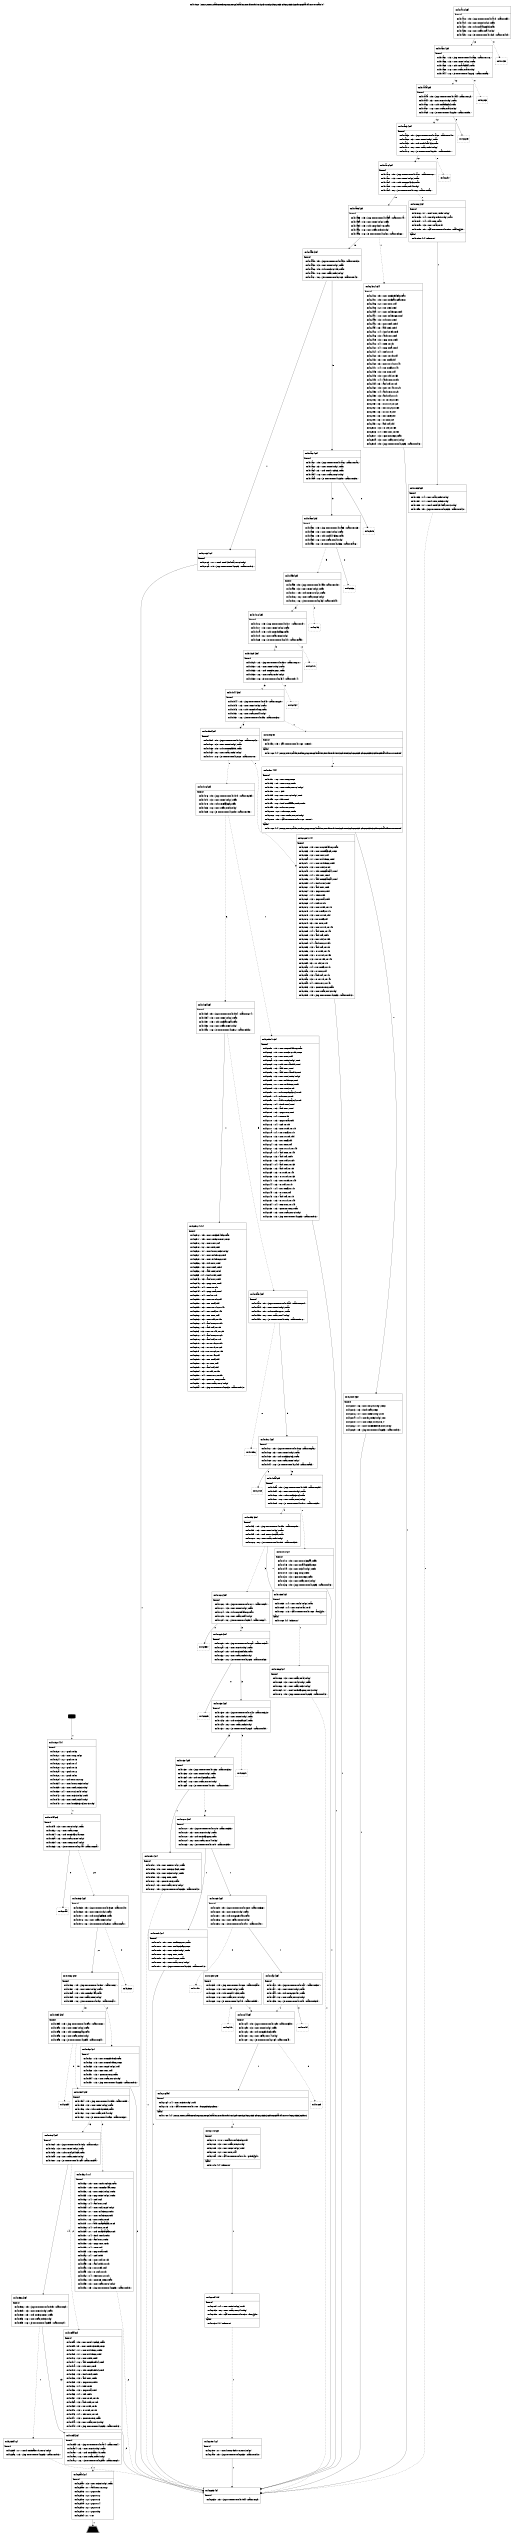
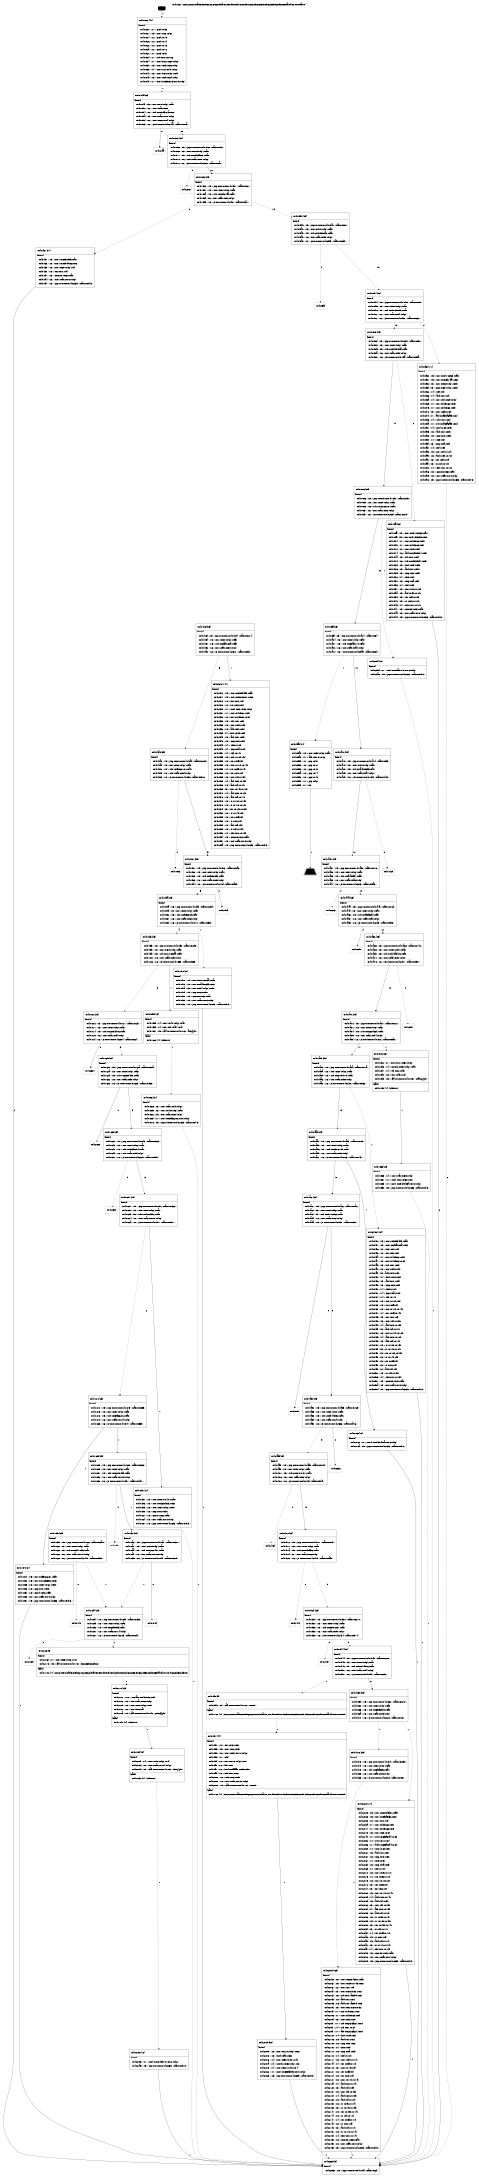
none -> (357, 702)
(225, 908) -> none
